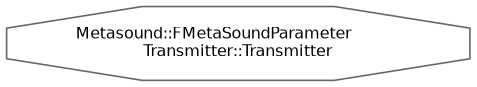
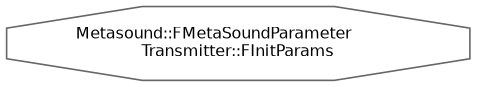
(238, 43) -> (238, 43)
